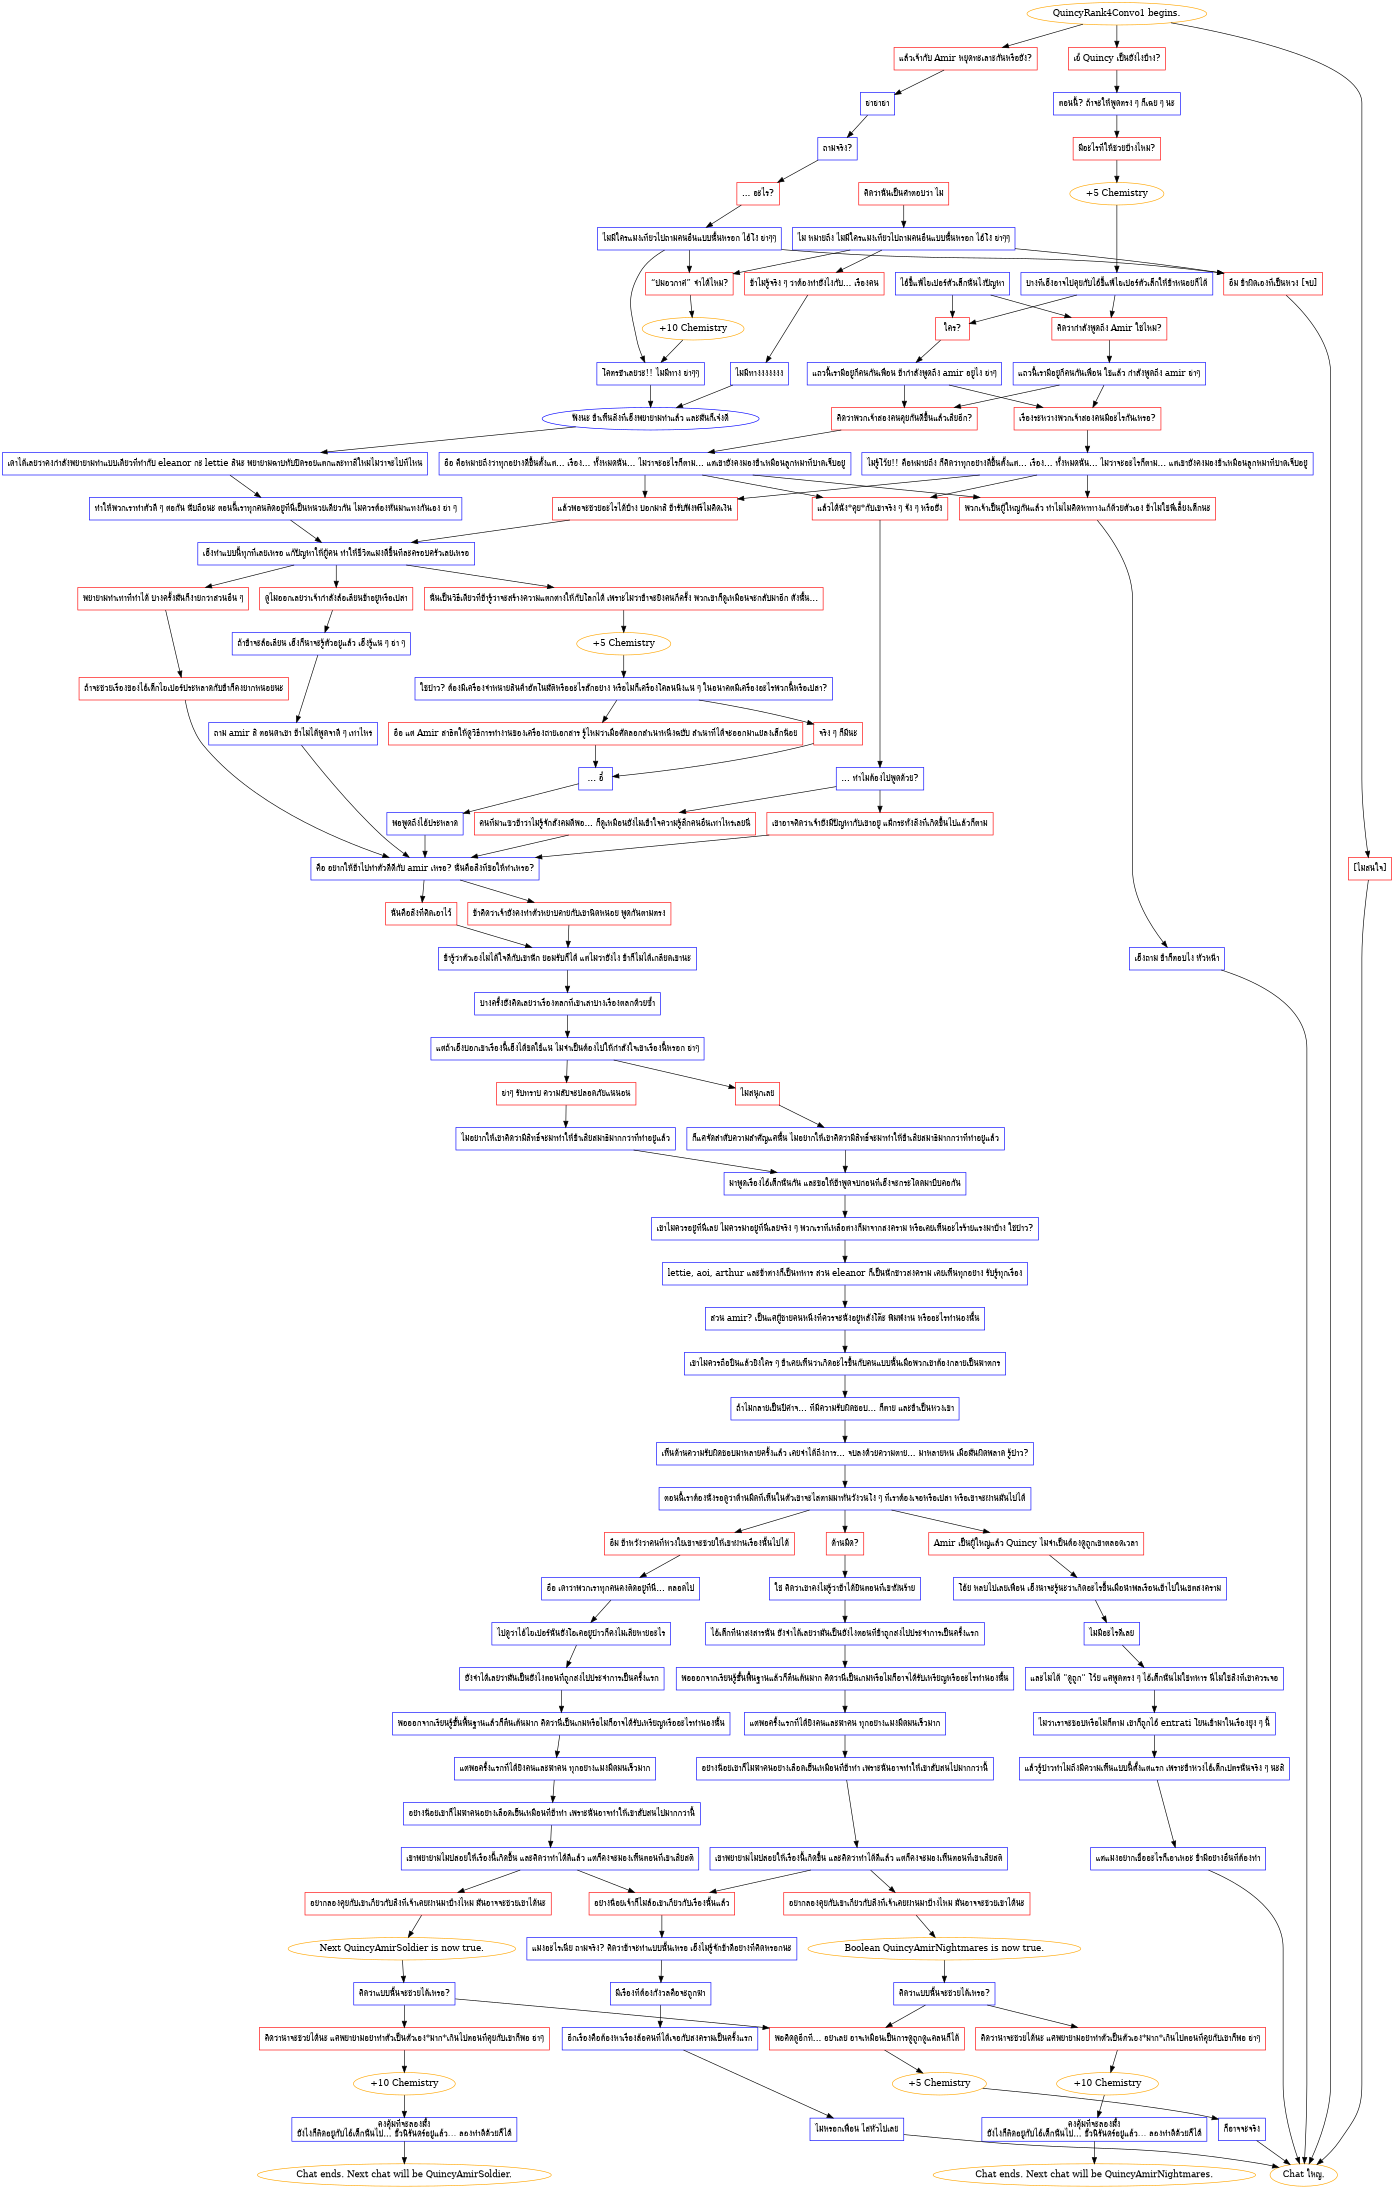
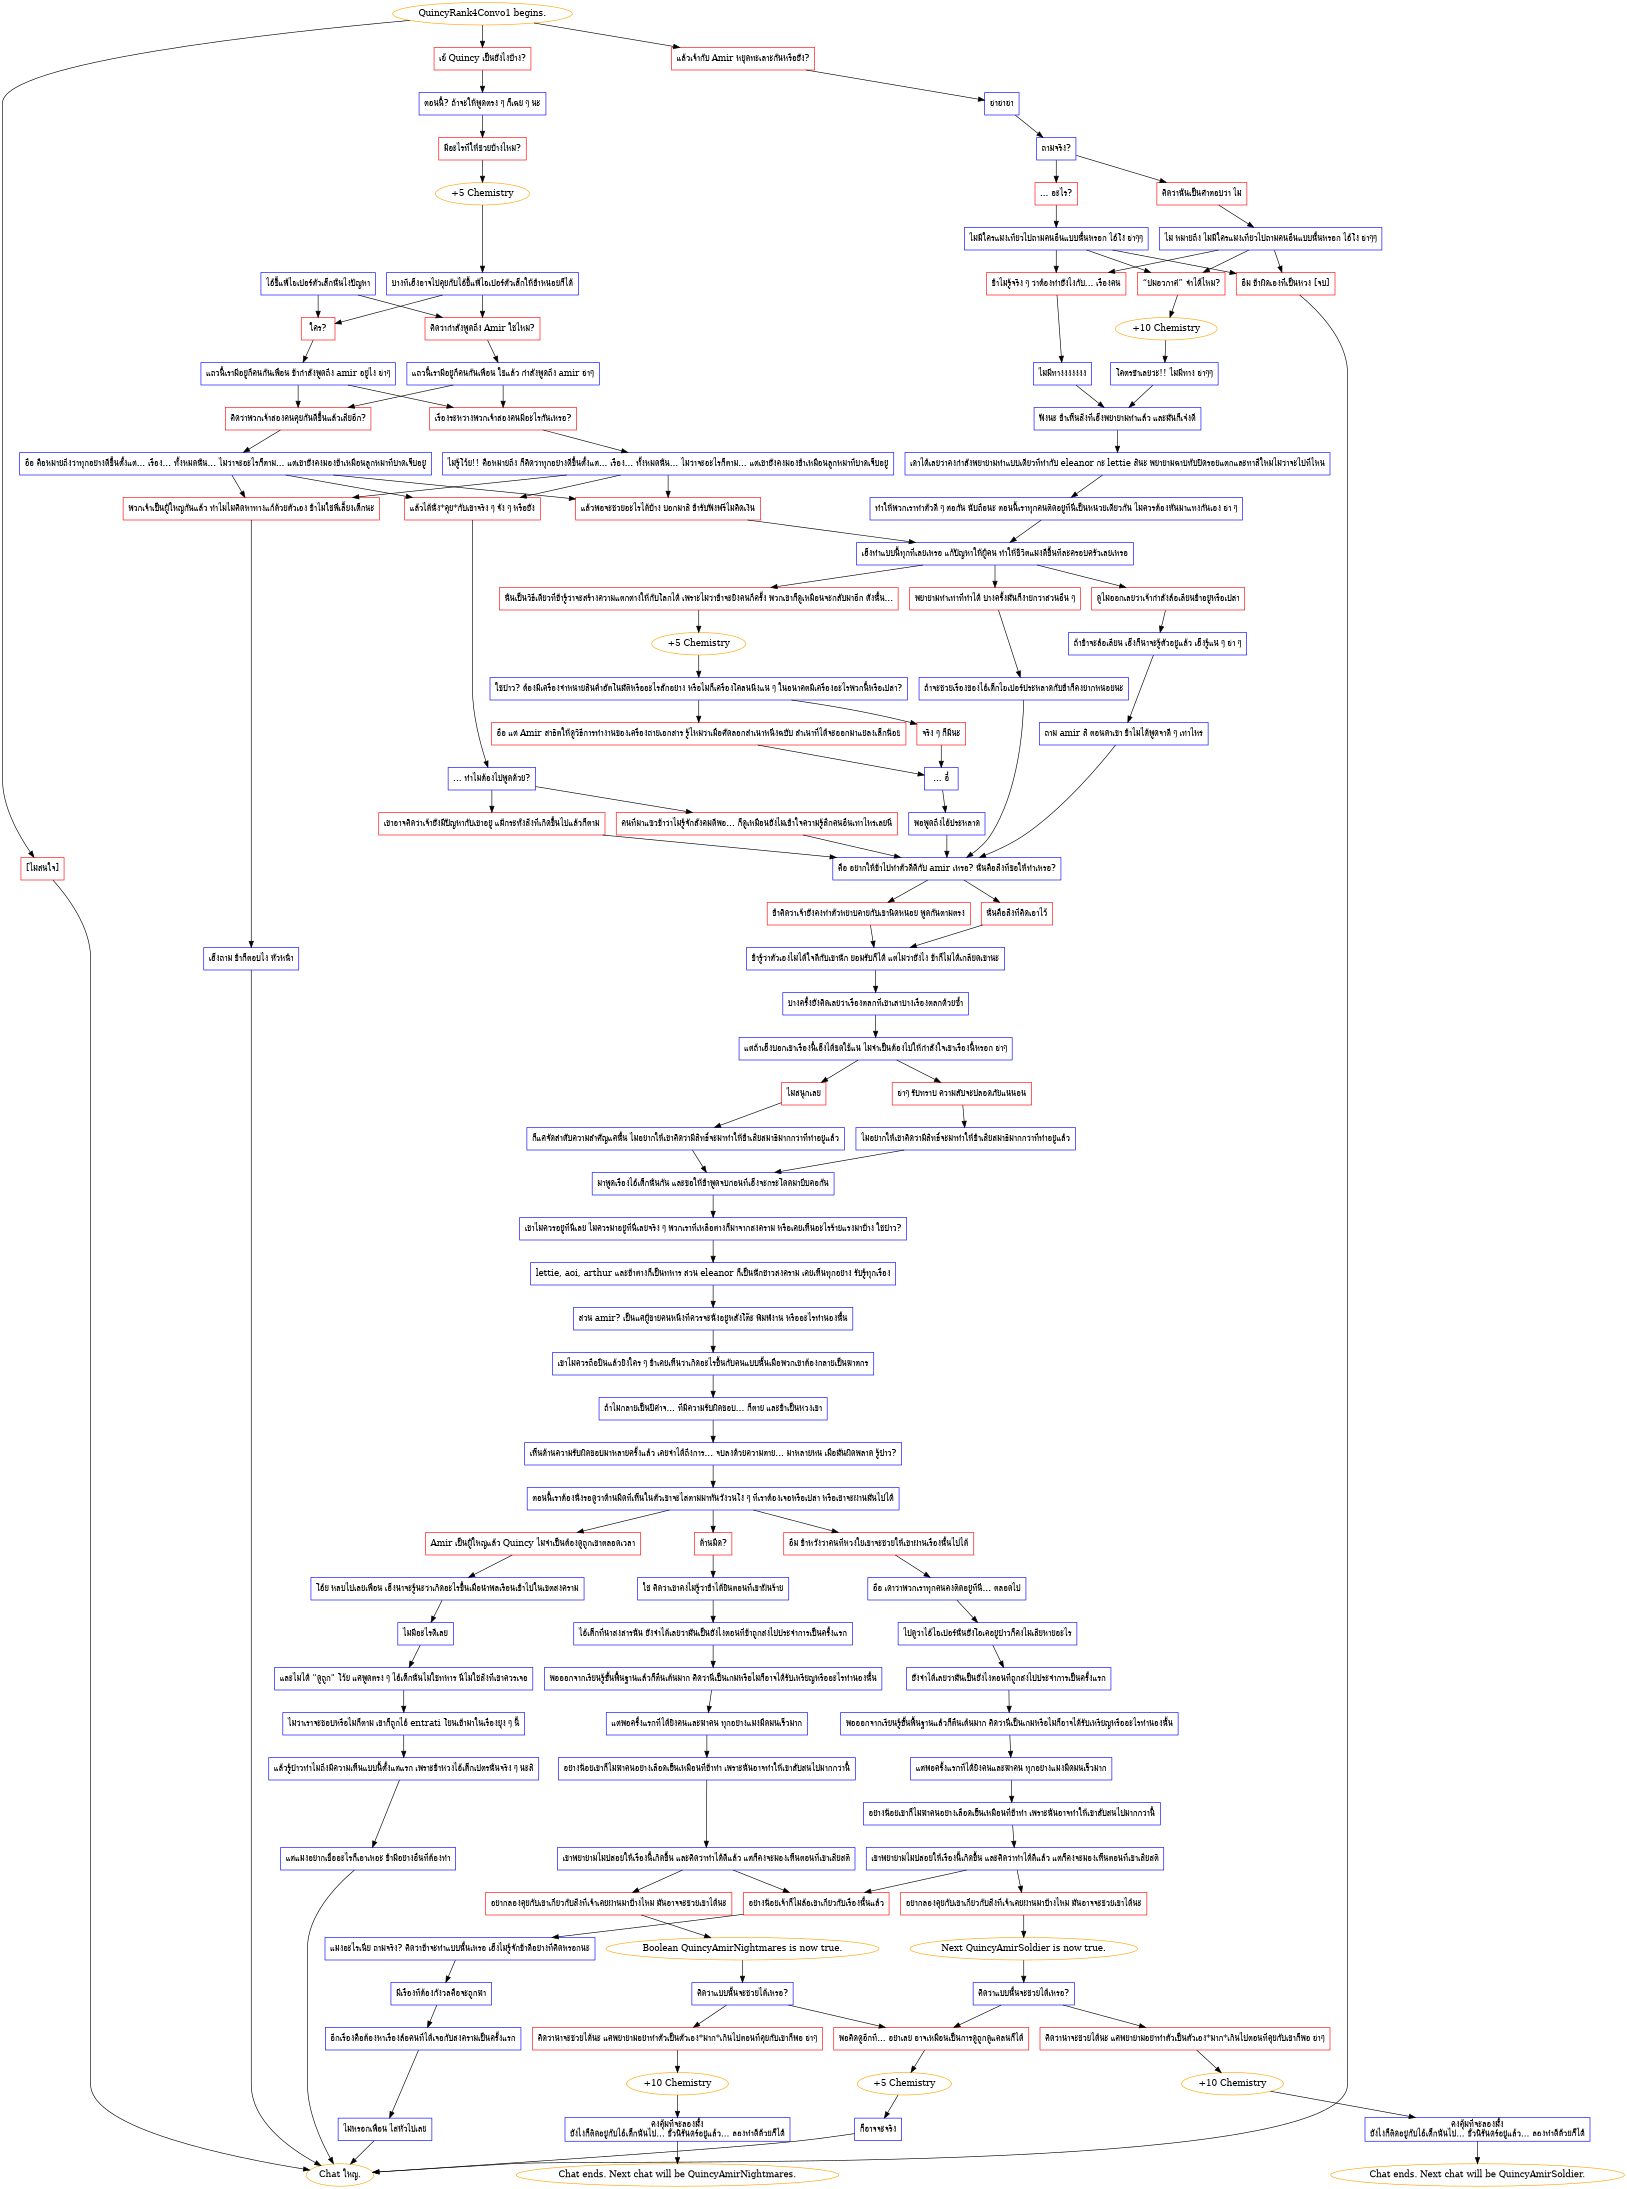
none -> (1118, 168)
(631, 298) -> (1056, 258)
(651, 419) -> (1118, 419)
(184, 689) -> (1024, 689)
